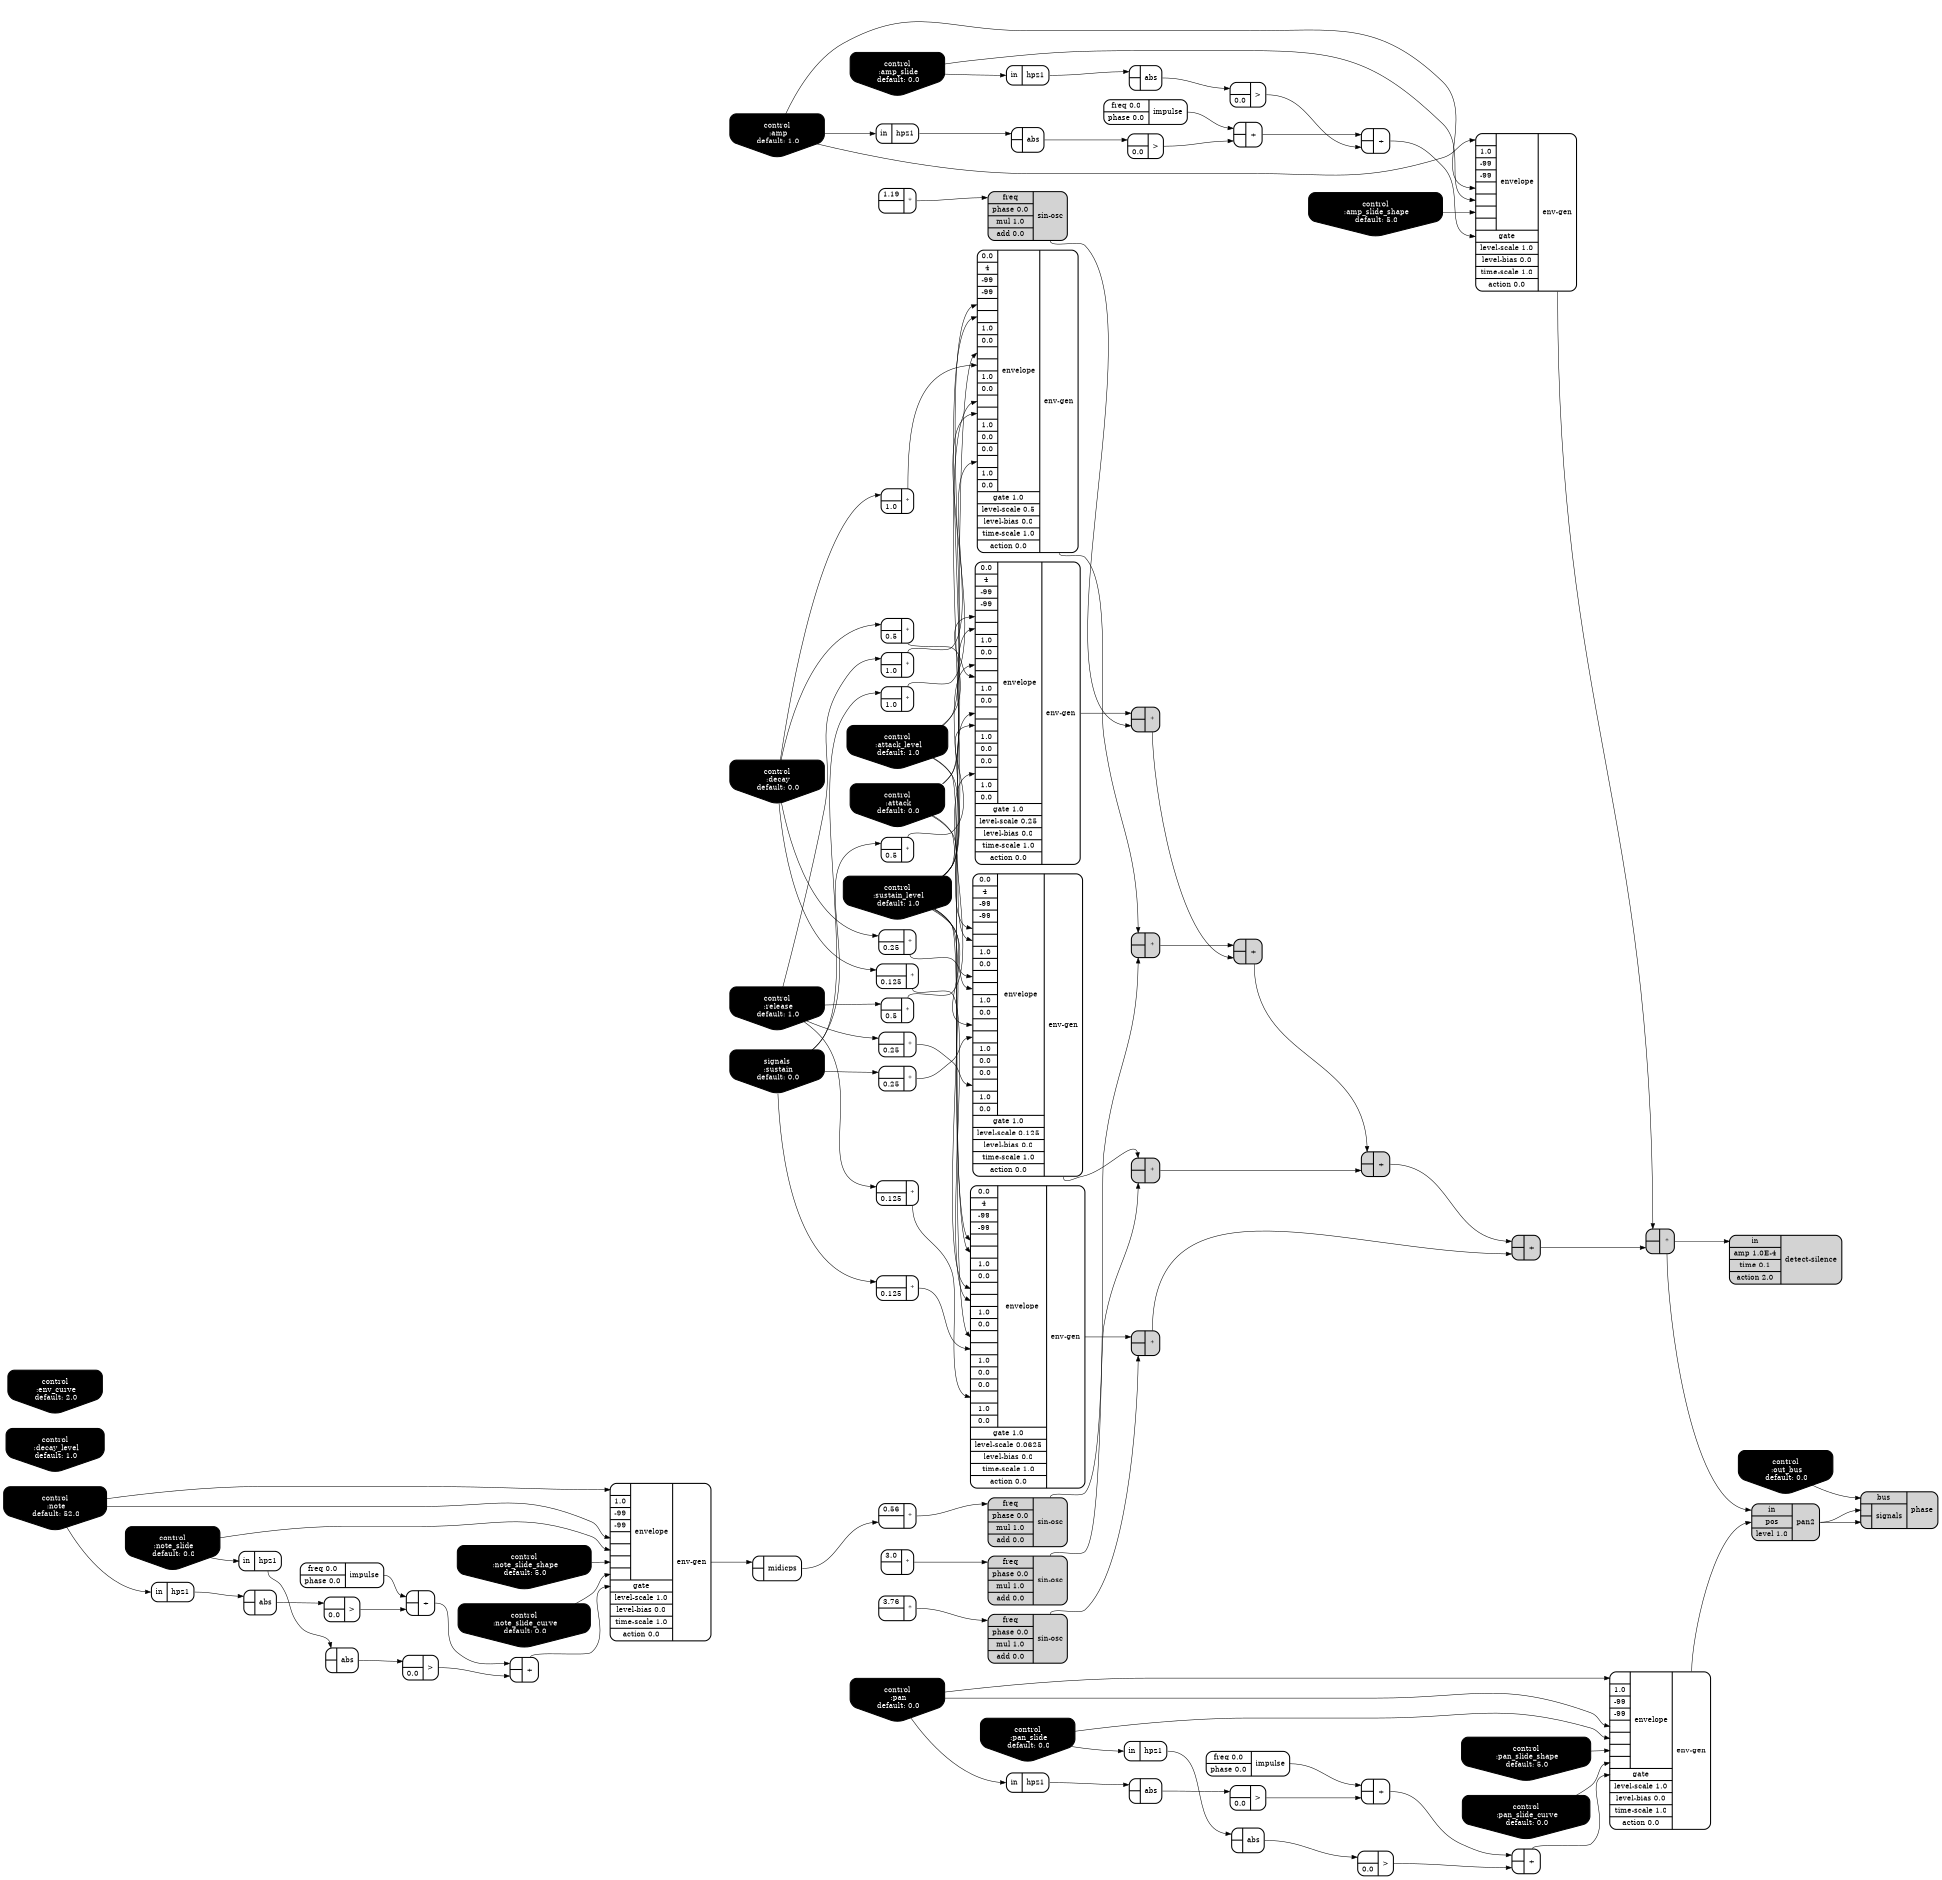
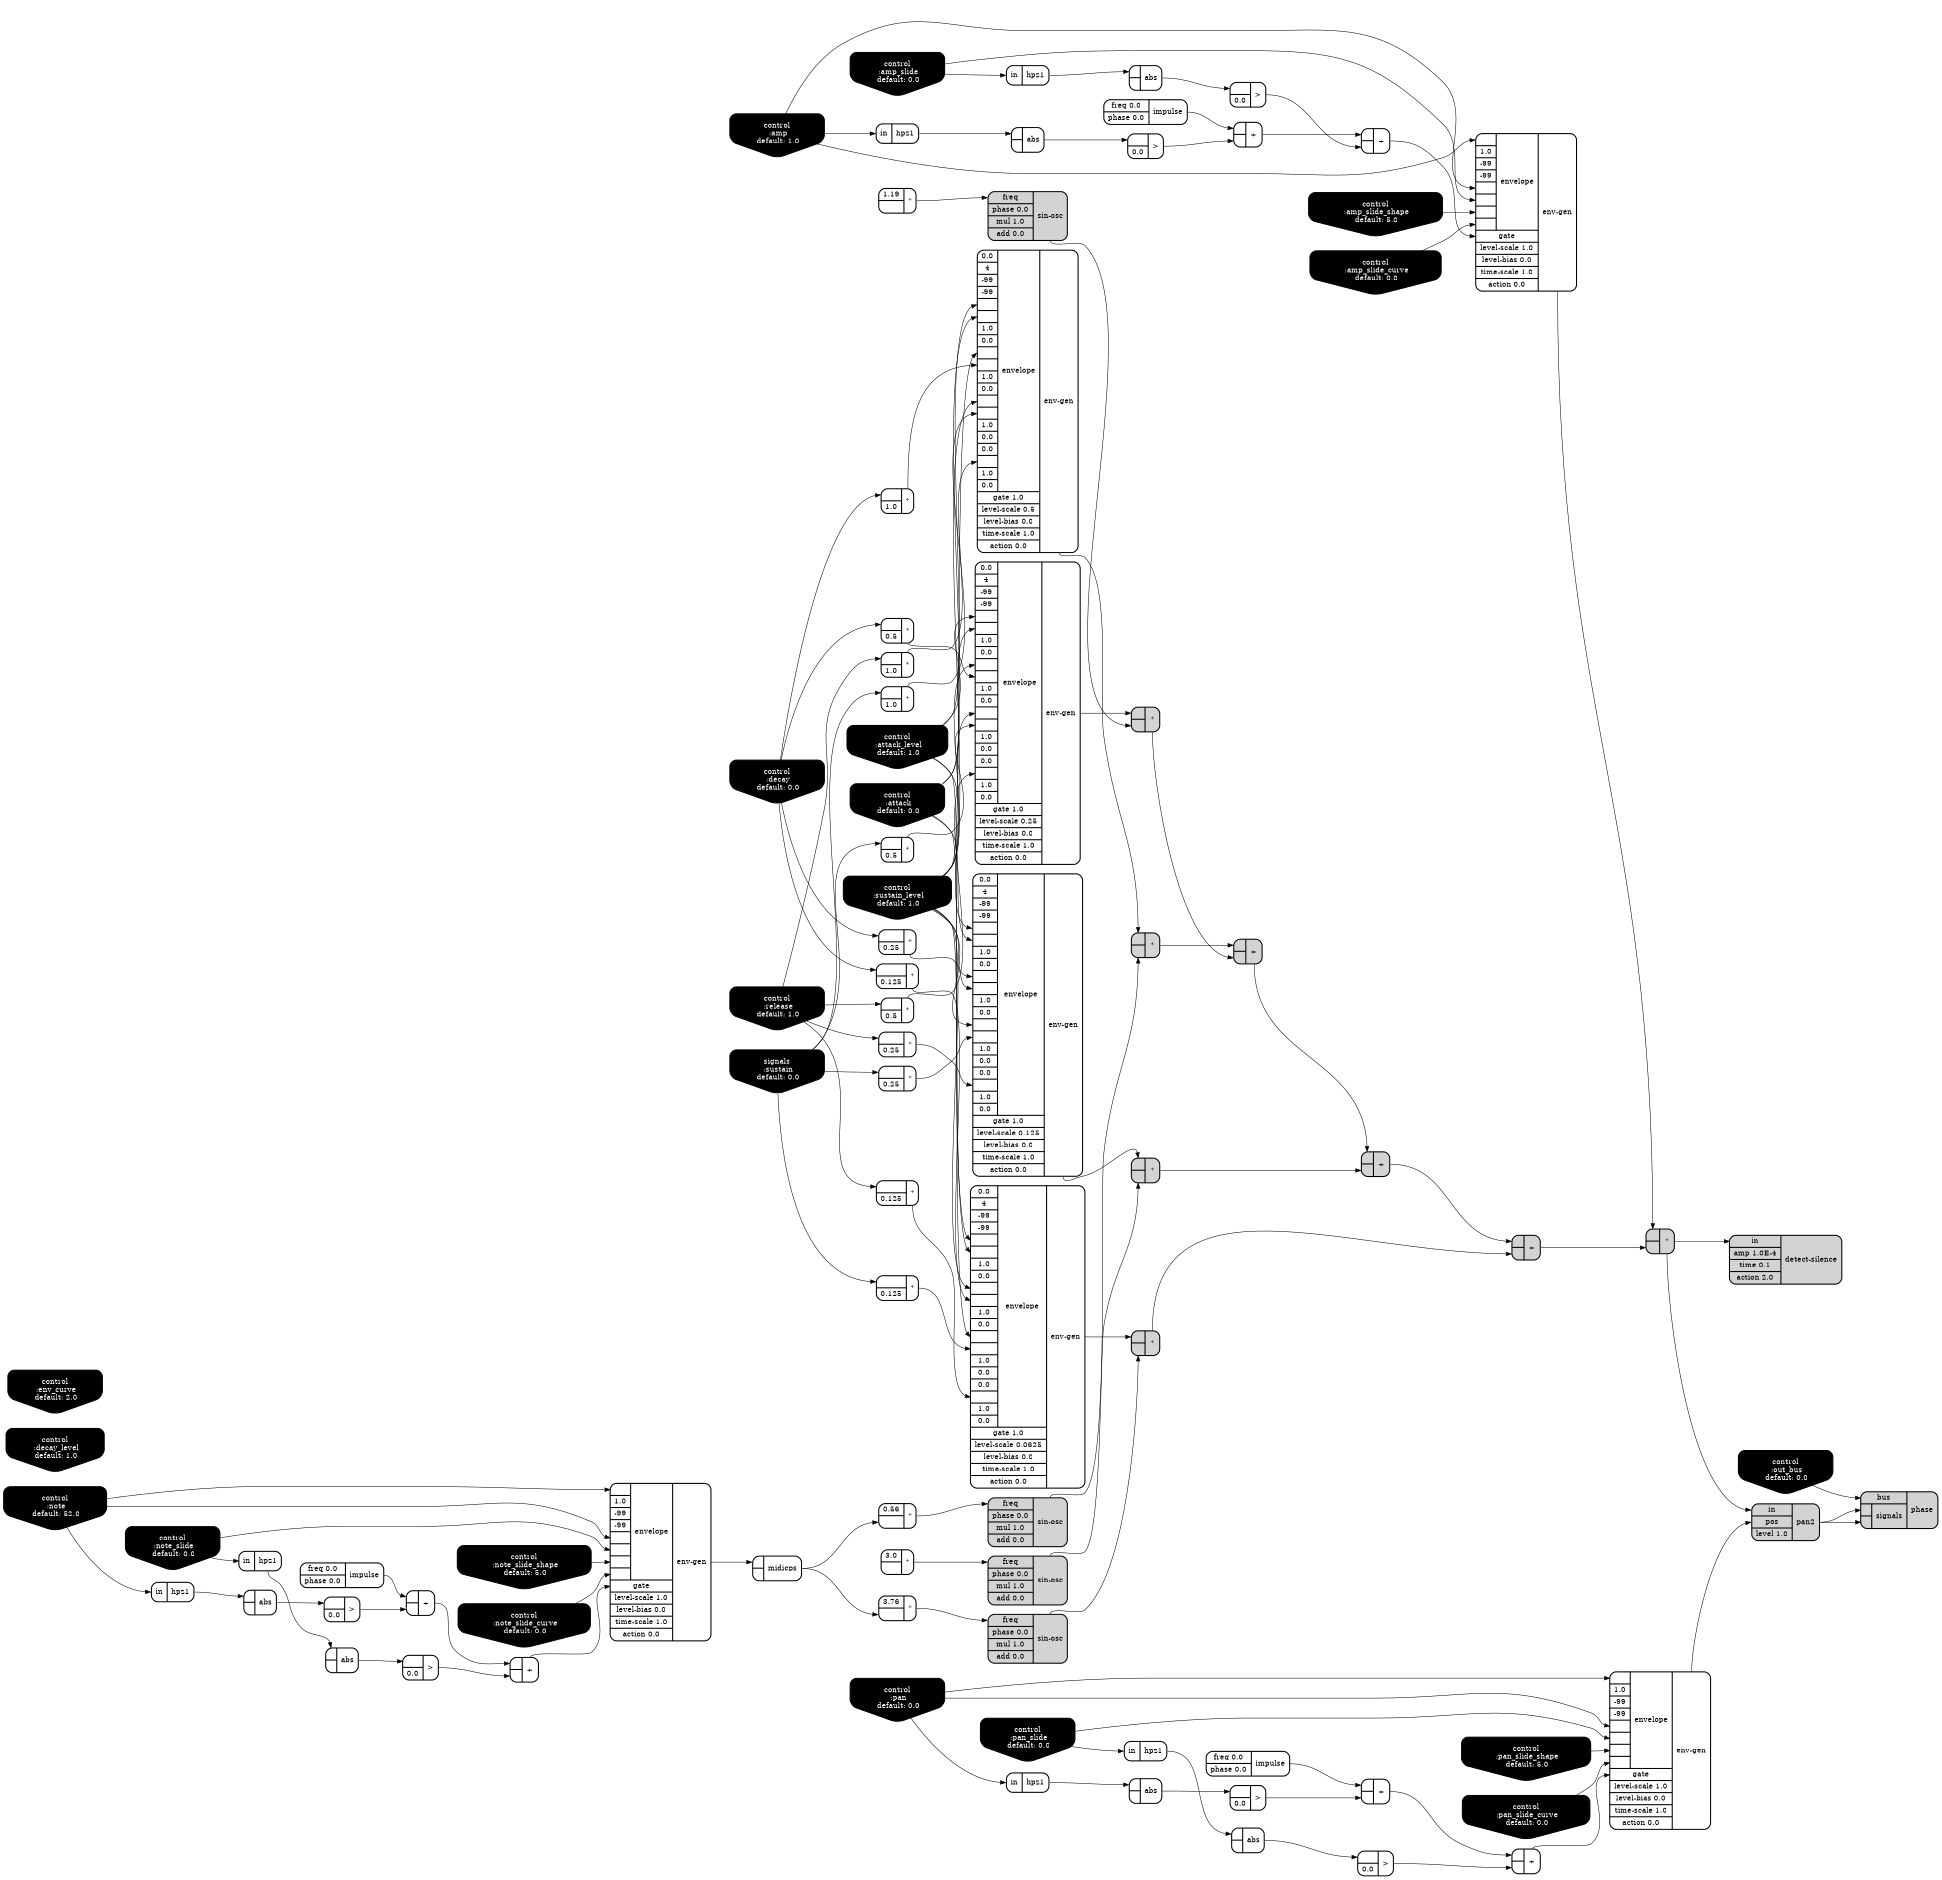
none -> (1376, 271)
none -> (839, 1589)
